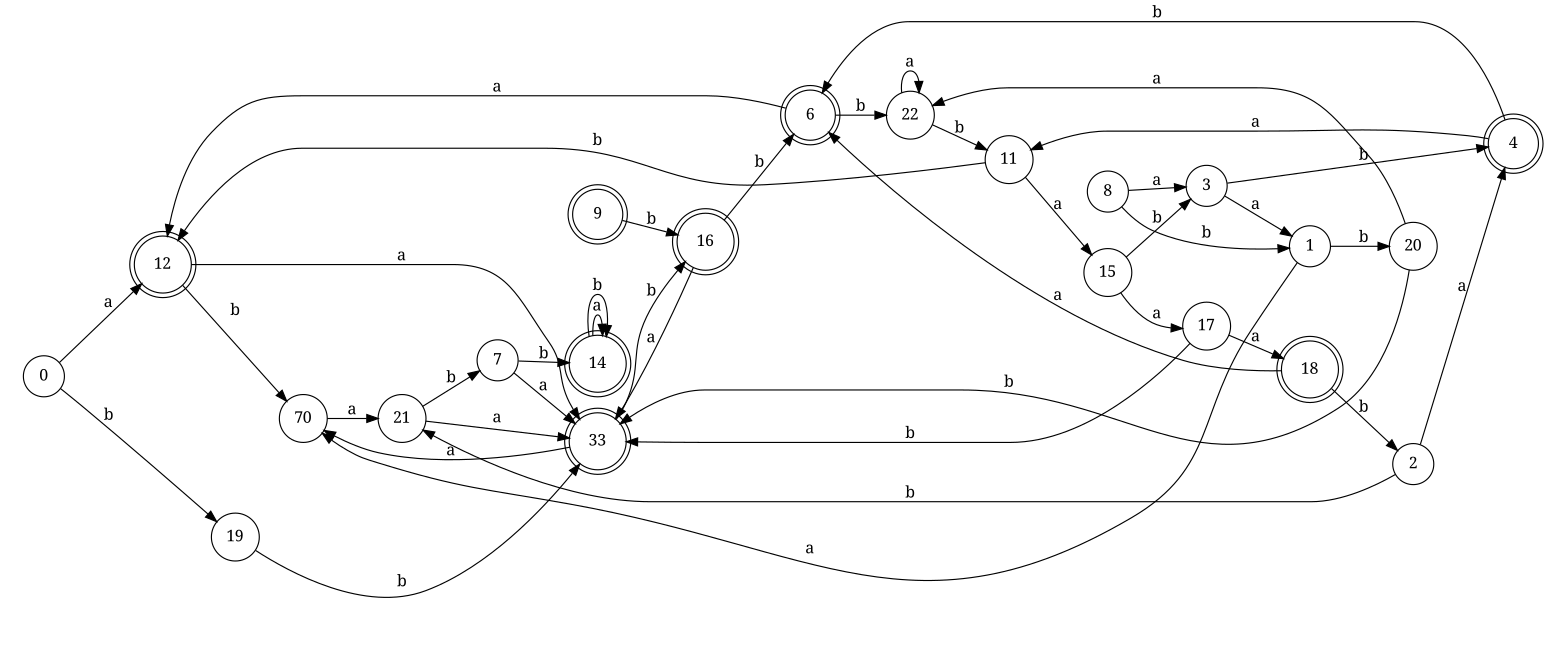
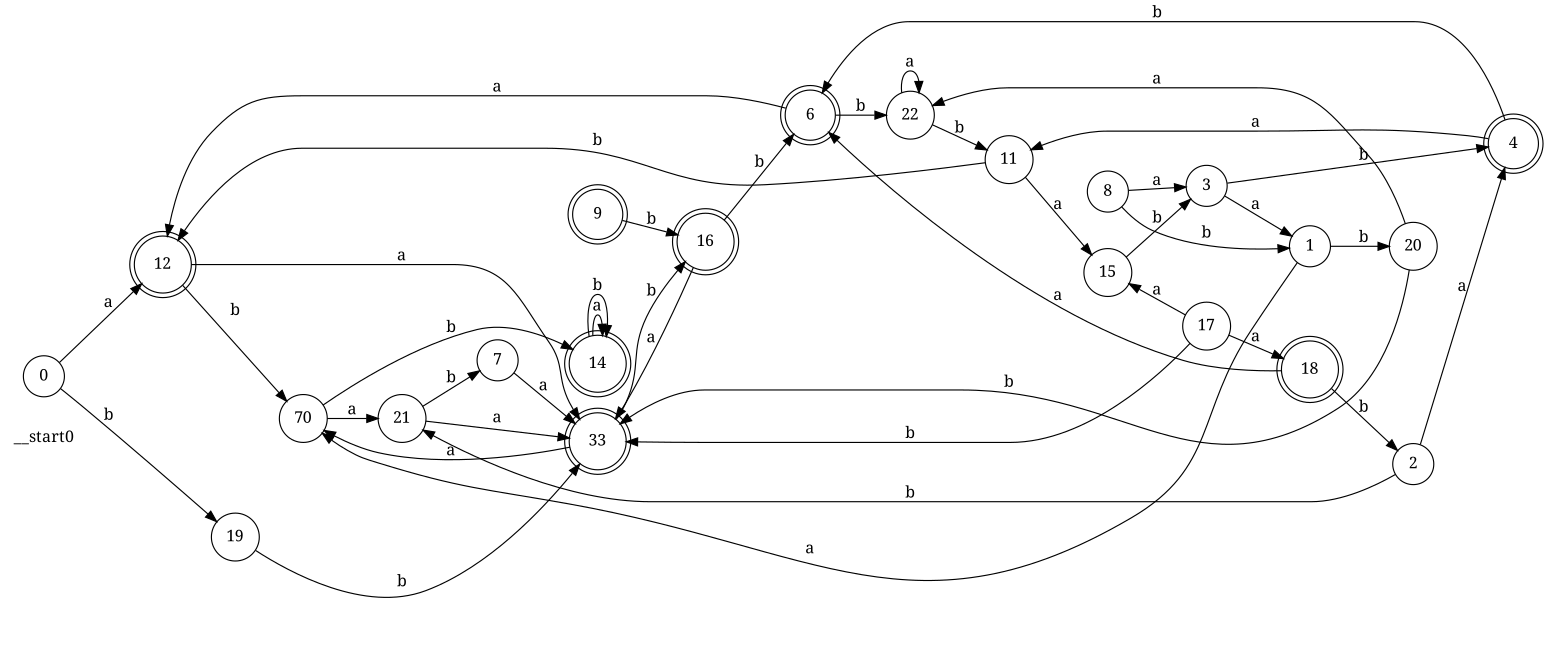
(1142, 316) -> (1162, 302)
(538, 362) -> (437, 343)
none -> (44, 438)
